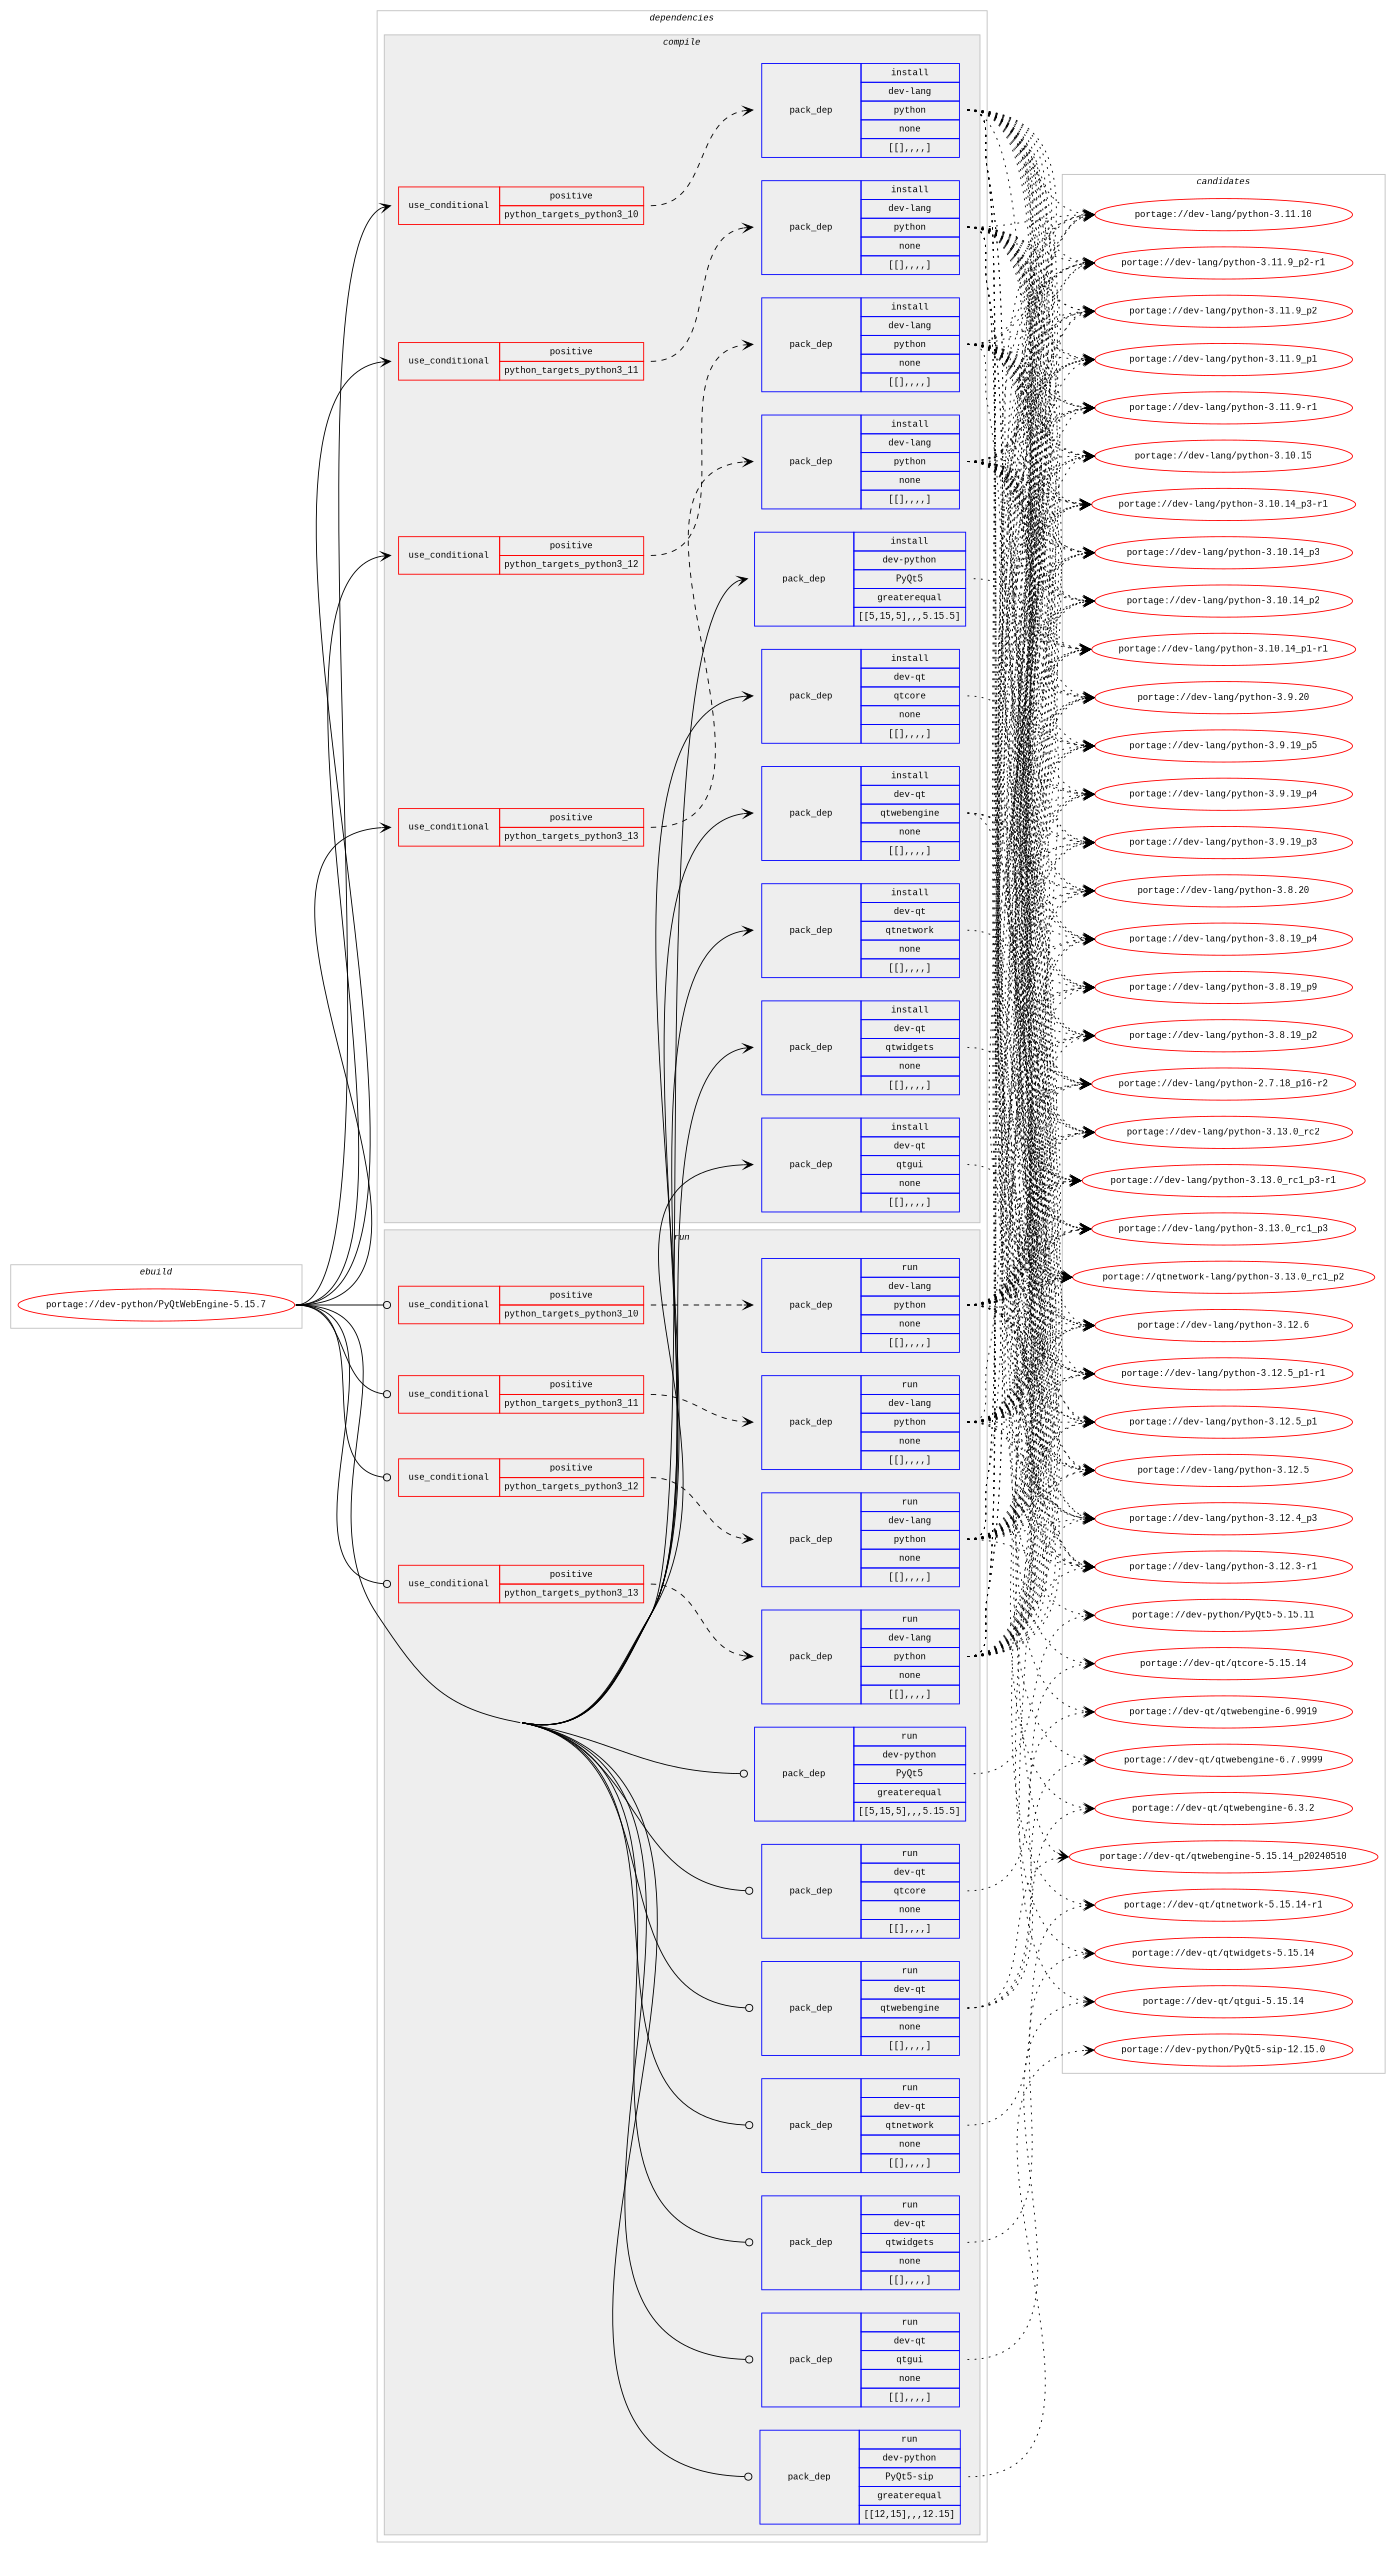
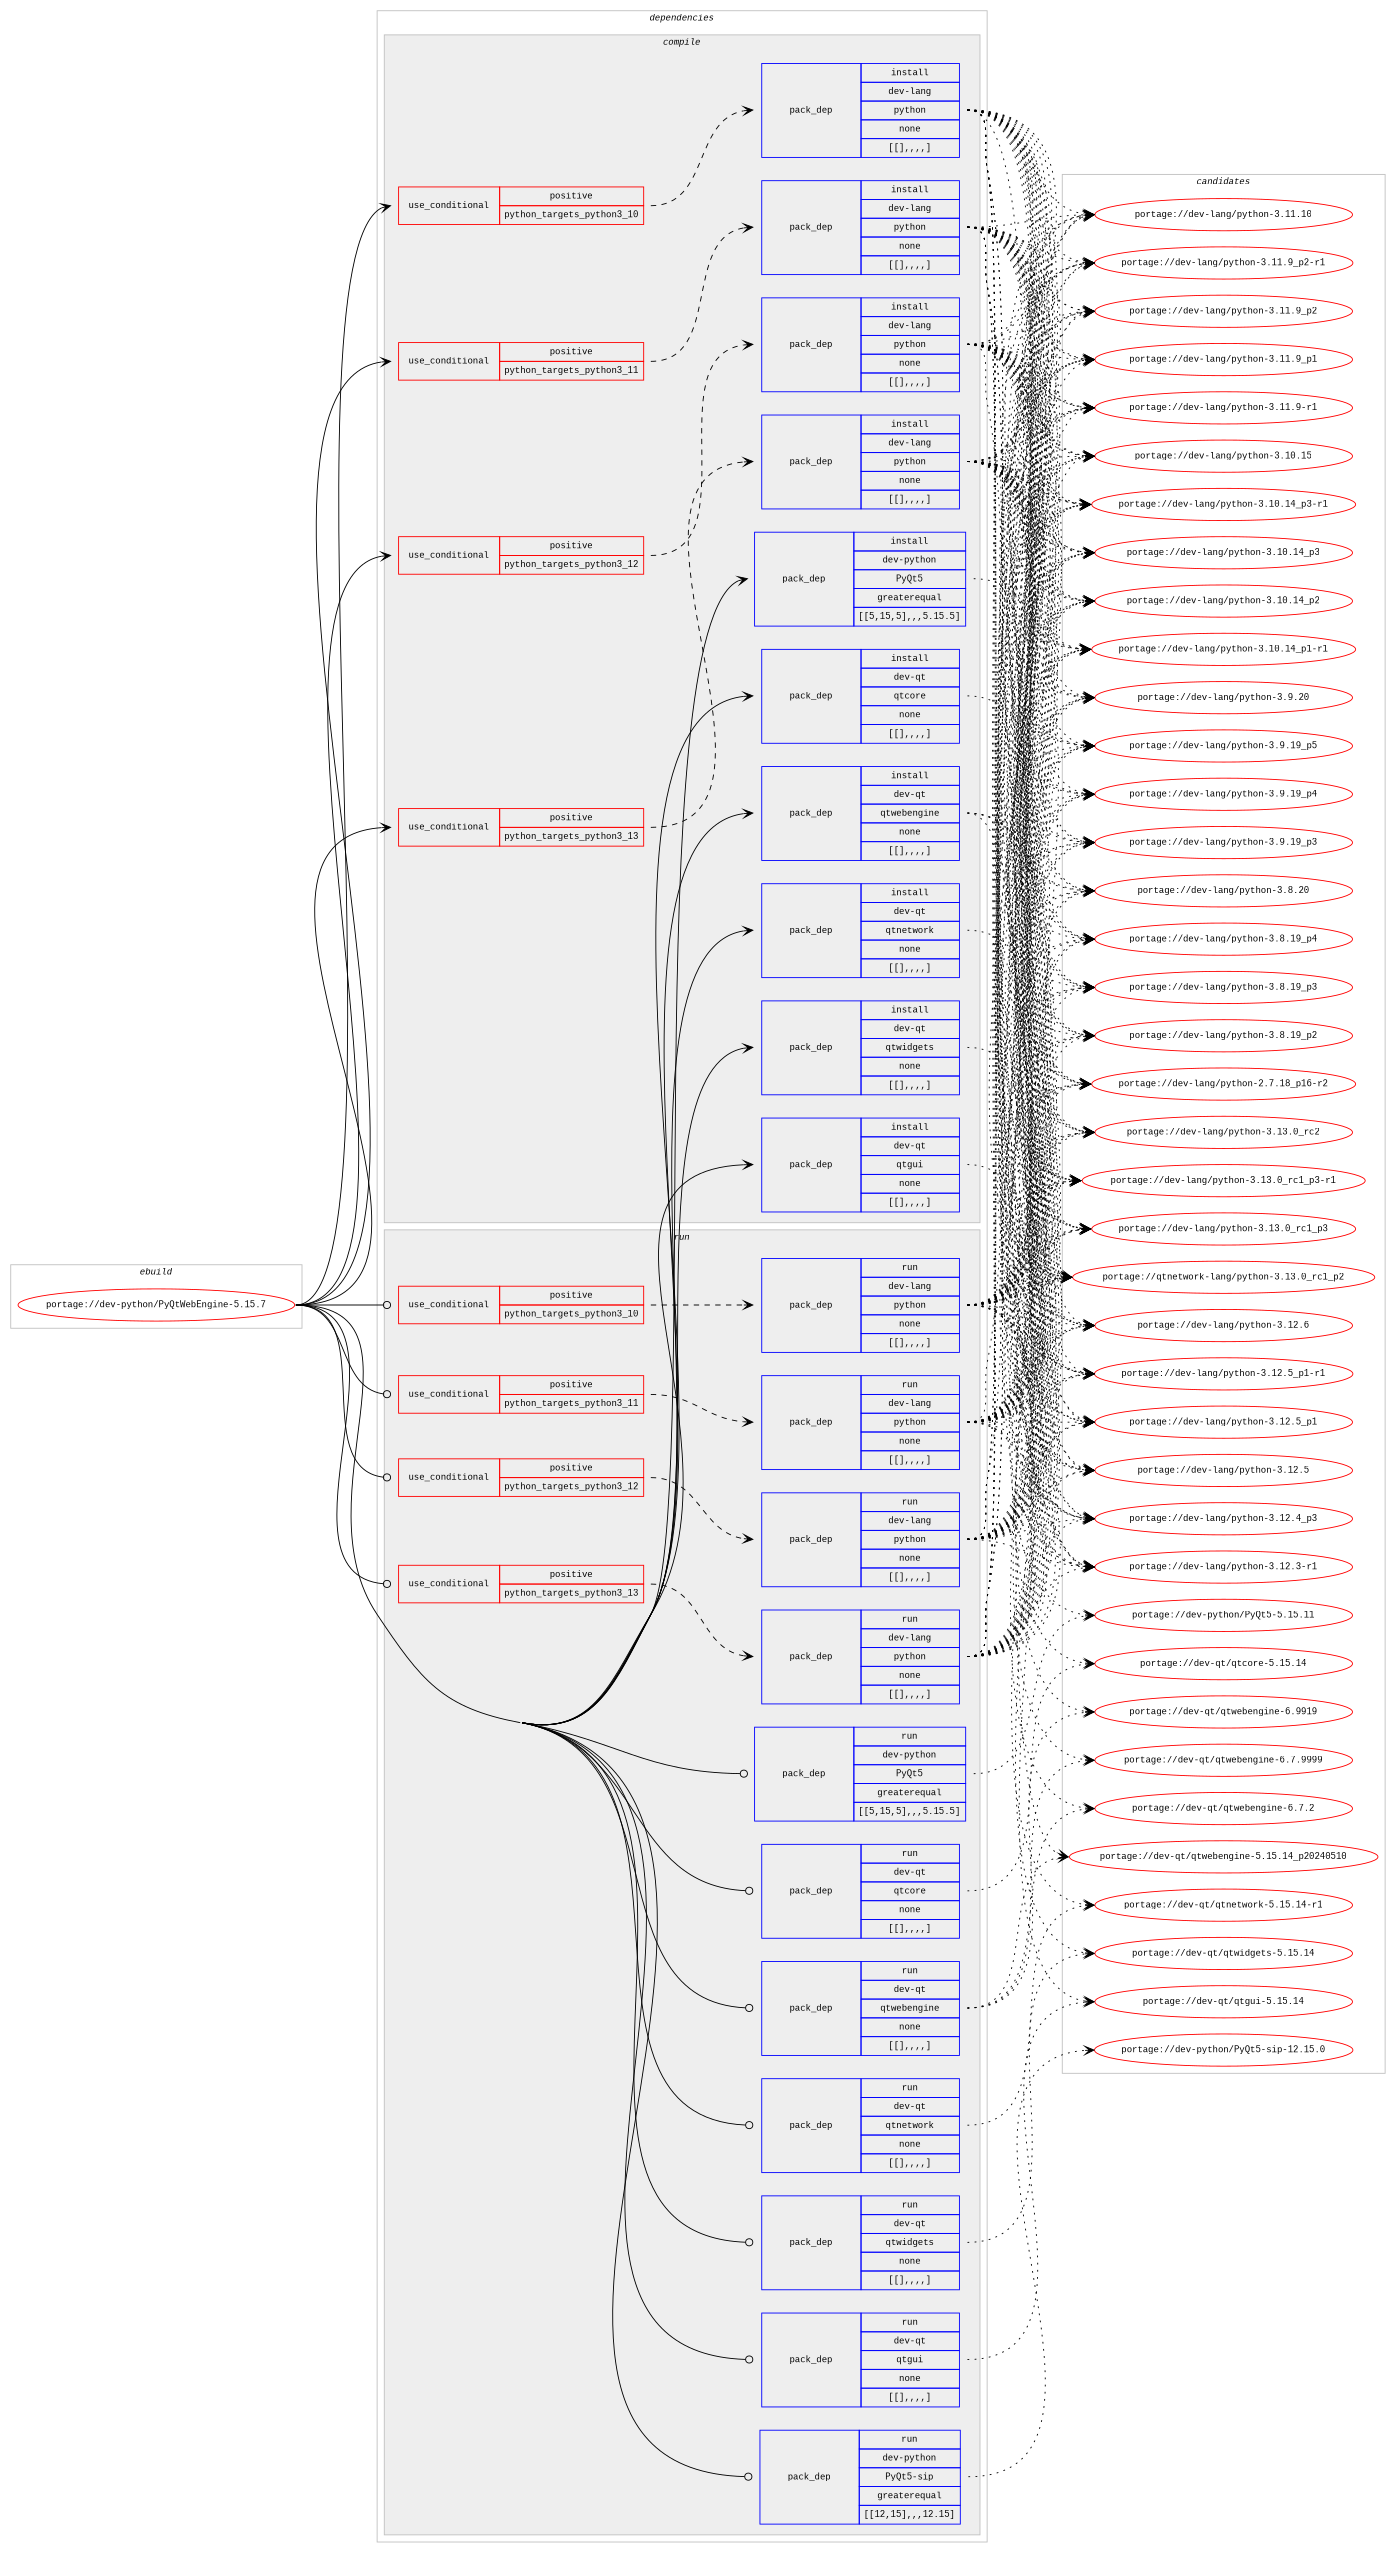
(1224, 987) -> (1224, 987)
(1224, 1809) -> (1224, 1809)
